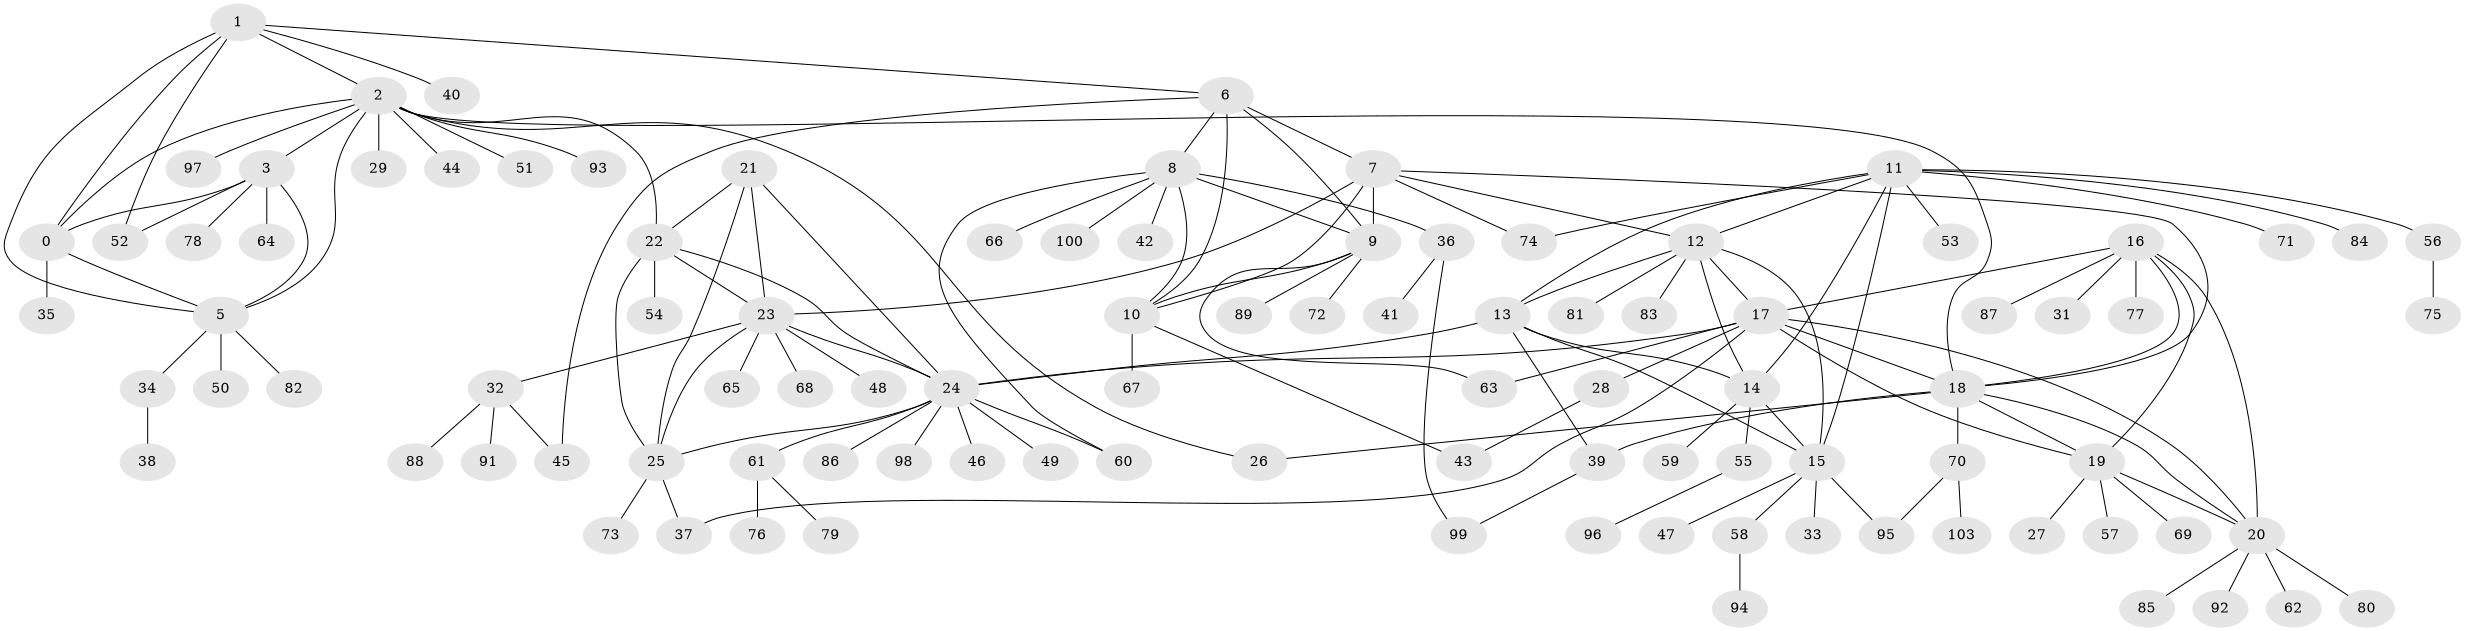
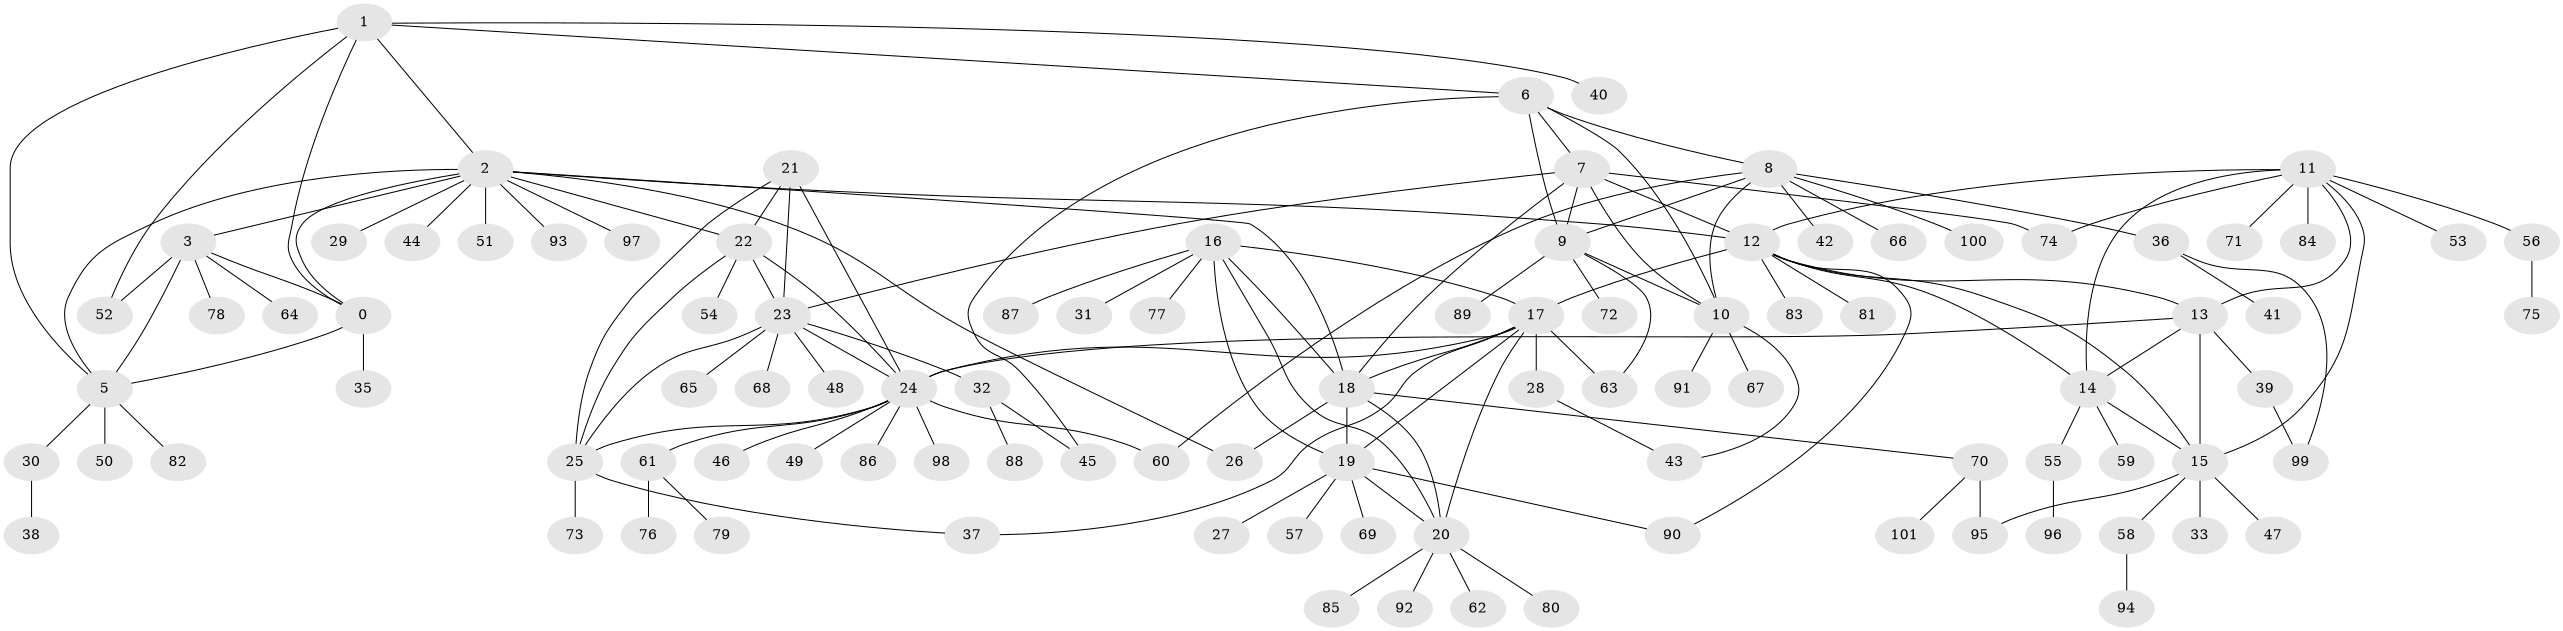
none -> (1120, 201)
(148, 389) -> (32, 462)
(492, 426) -> (1702, 352)
(1695, 428) -> none
none -> (1673, 535)
(1962, 535) -> (1905, 535)
